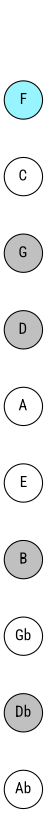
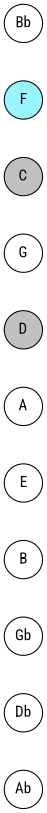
none -> (23, 23)
(23, 177) -> (23, 177)
(23, 253) -> (23, 253)
(23, 560) -> (23, 560)
(23, 713) -> (23, 713)
